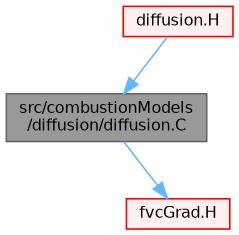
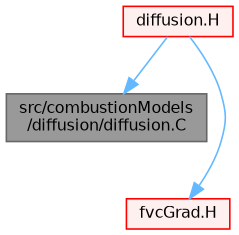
(141, 164) -> (225, 110)
